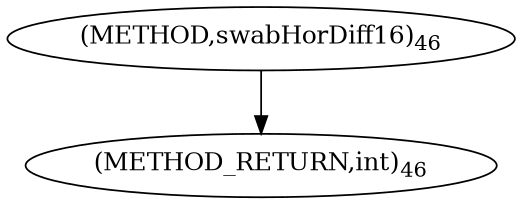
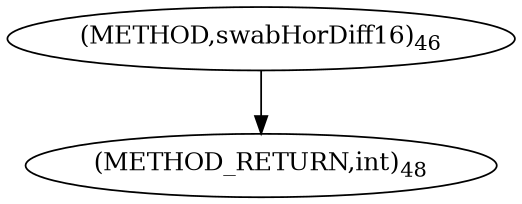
(414, 163) -> (414, 163)
